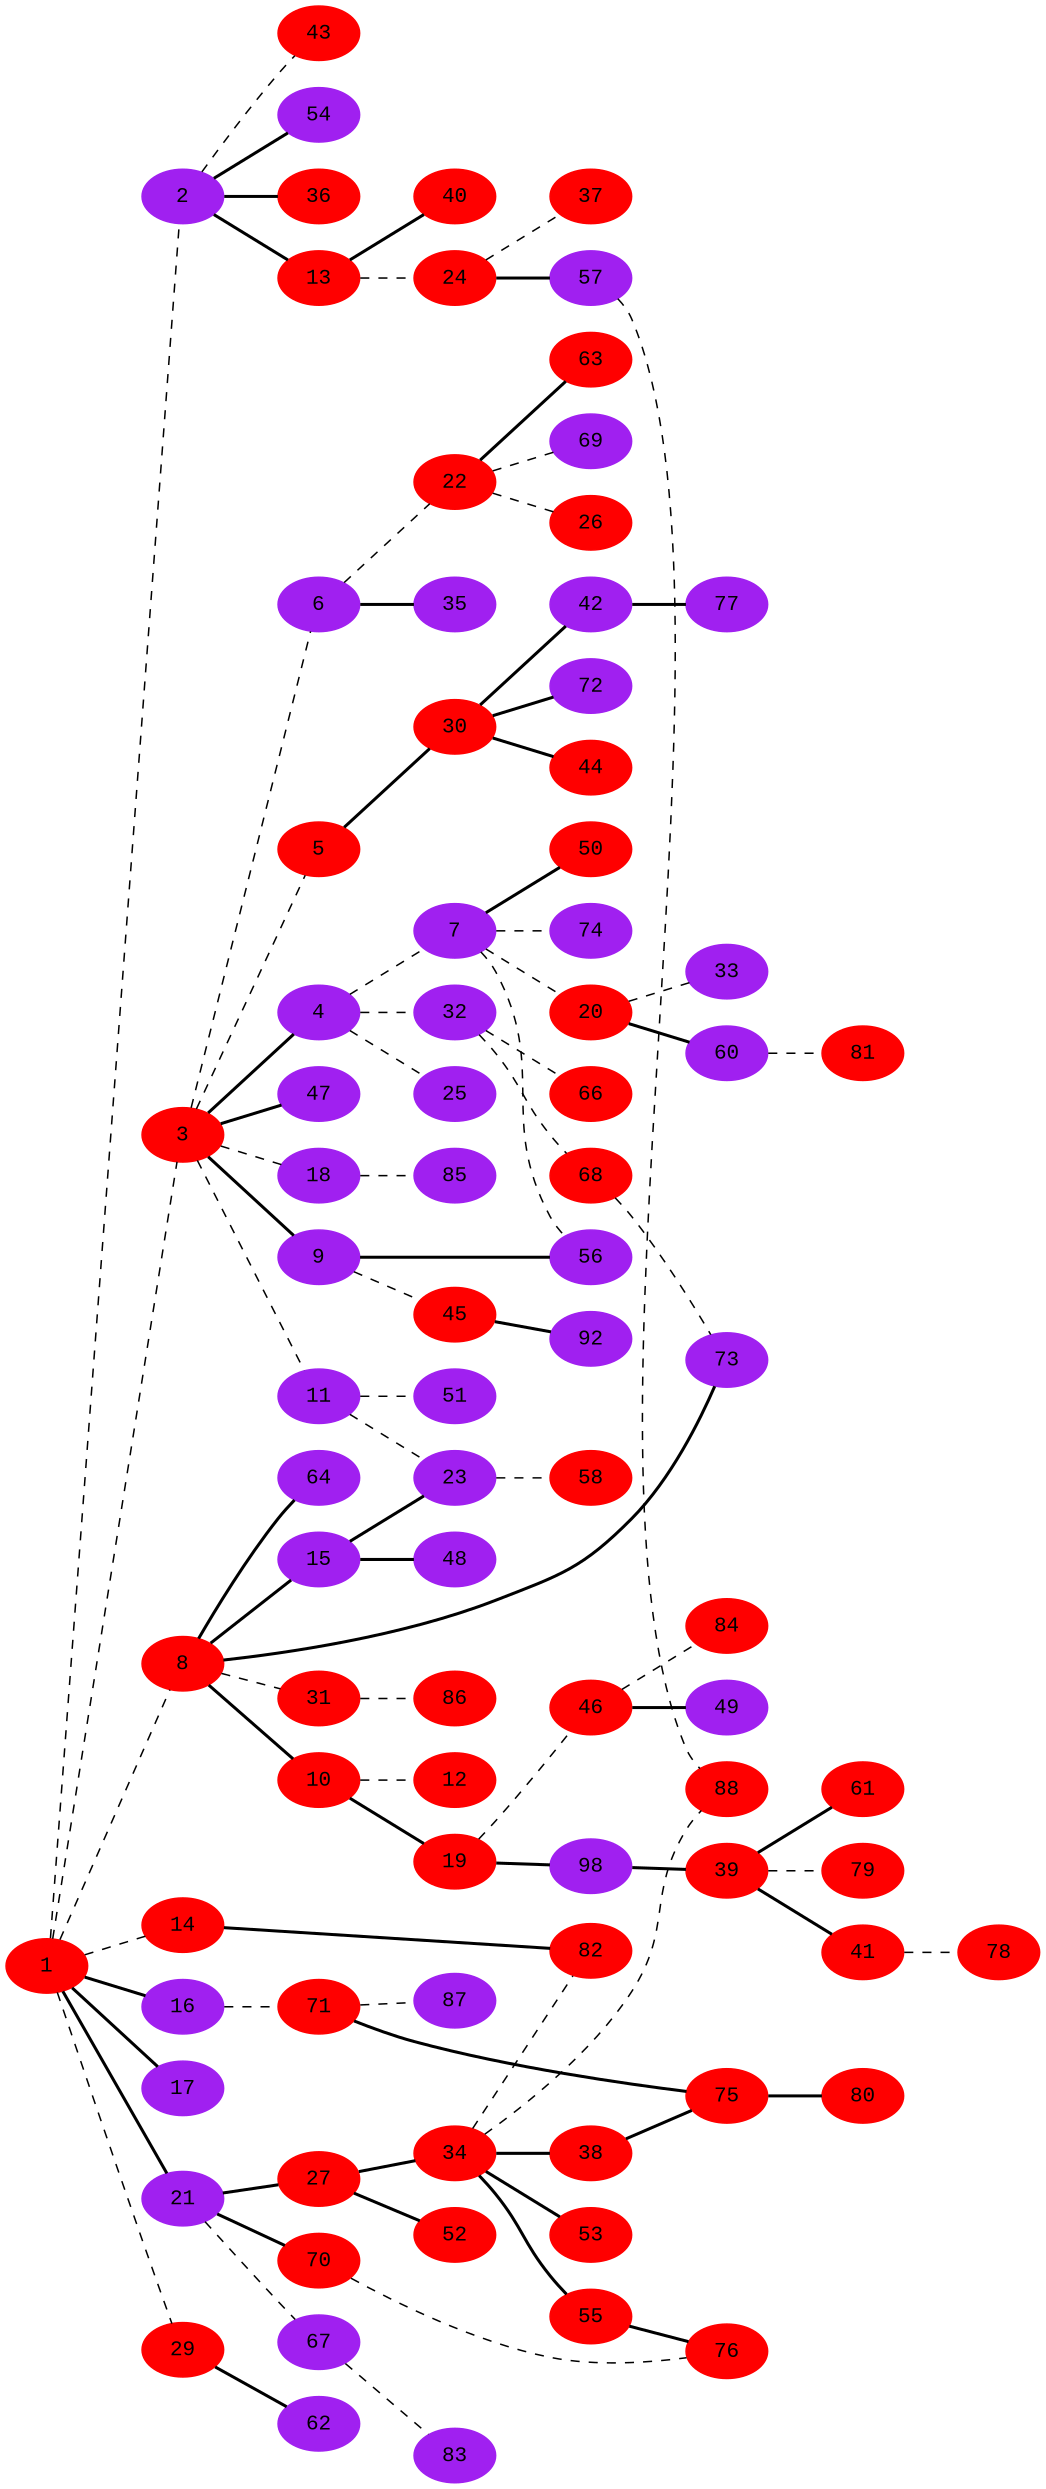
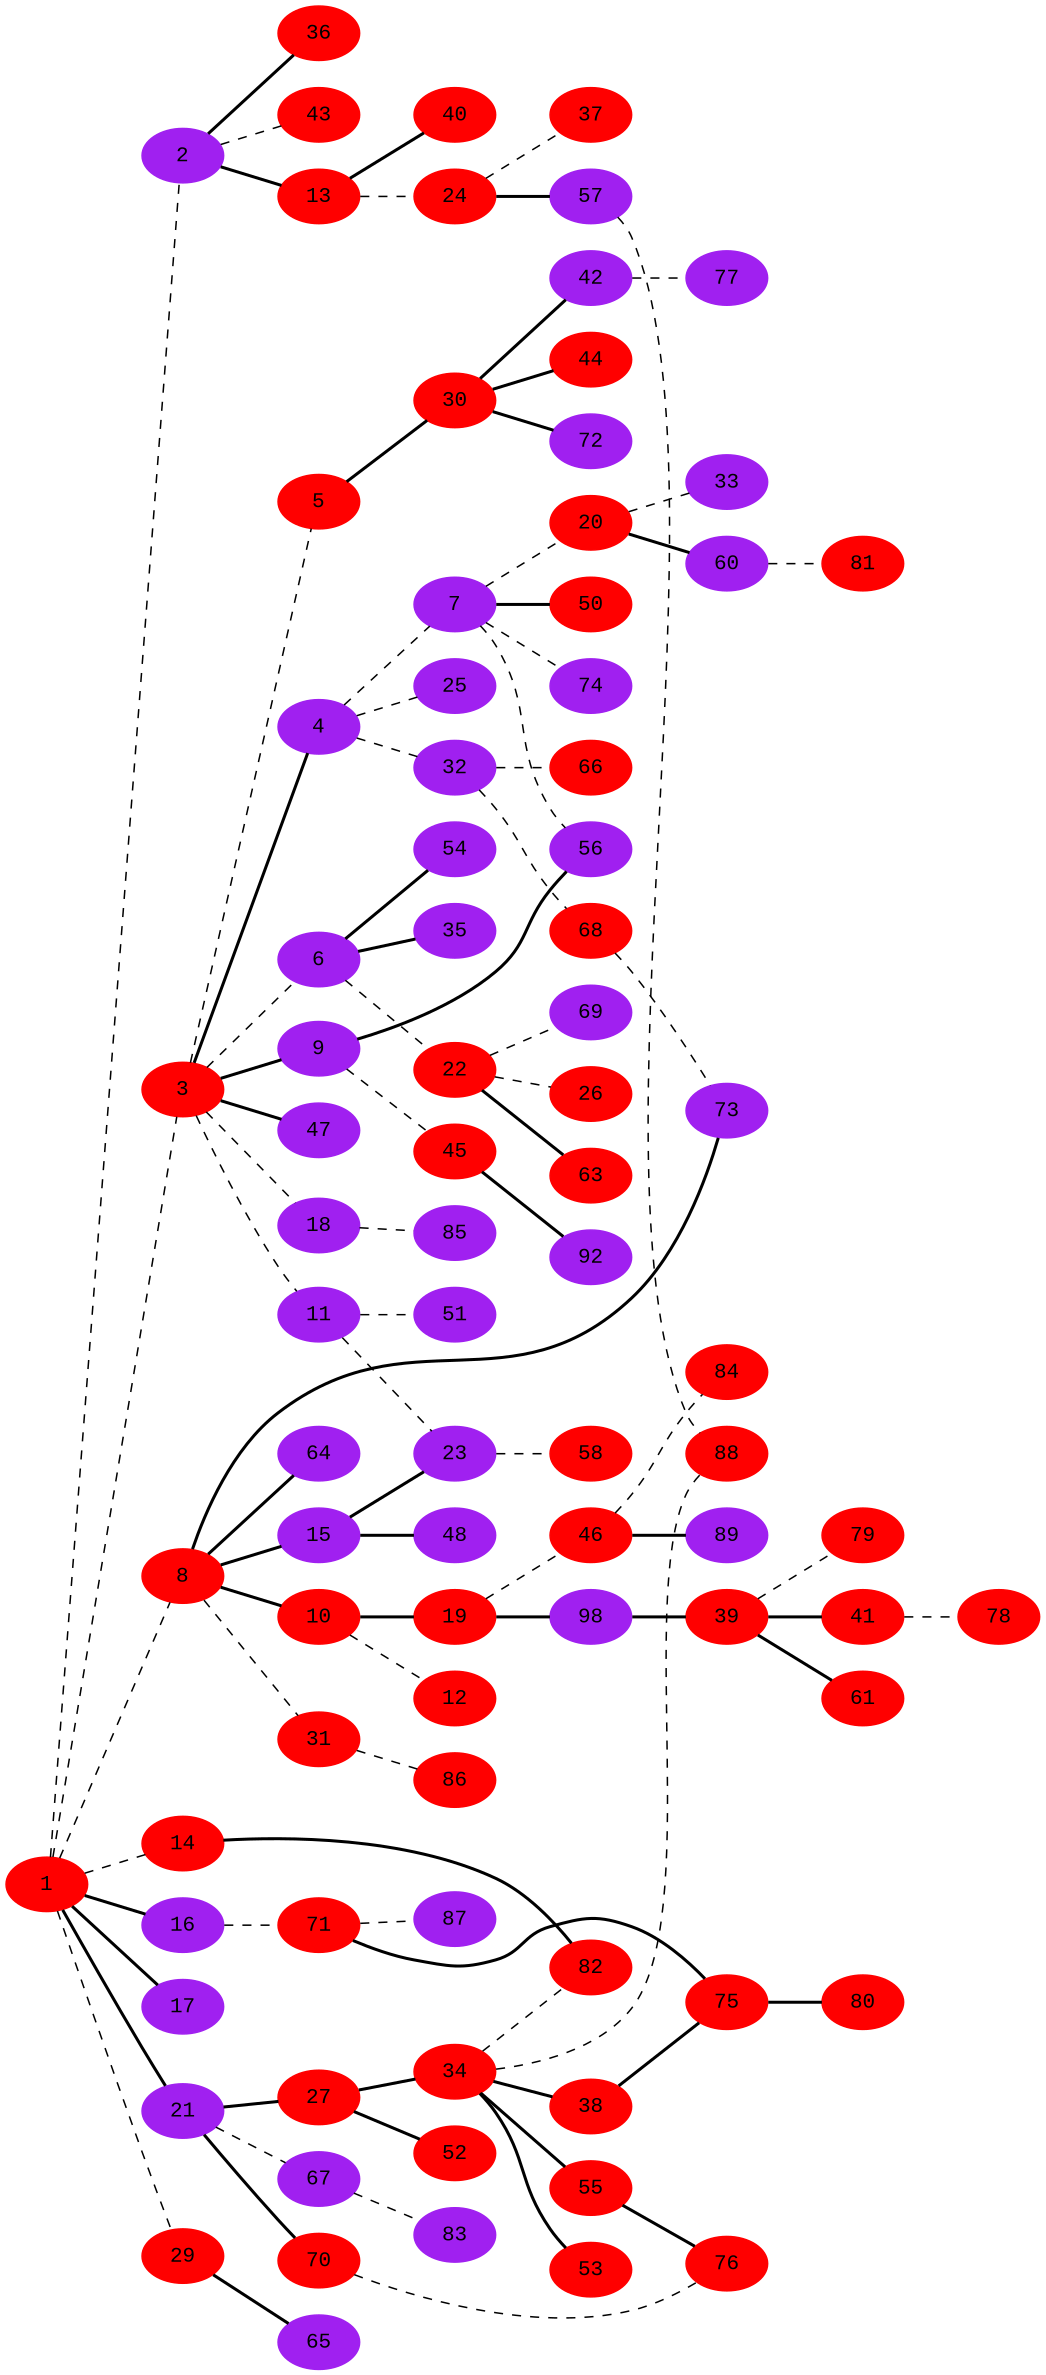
(251, 156) -> (387, 905)
(659, 604) -> (659, 278)
(727, 1708) -> (727, 1535)
(319, 2424) -> (319, 2342)
